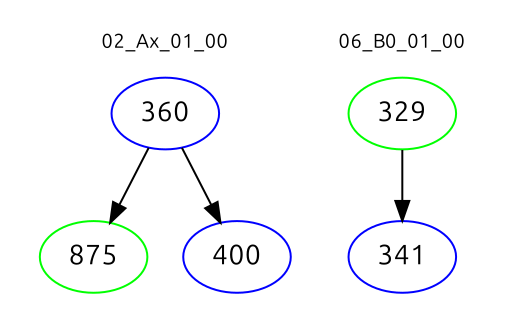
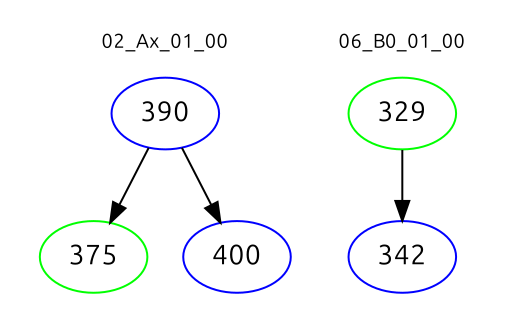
(165, 114) -> (165, 114)
(94, 257) -> (94, 257)
(402, 257) -> (402, 257)
